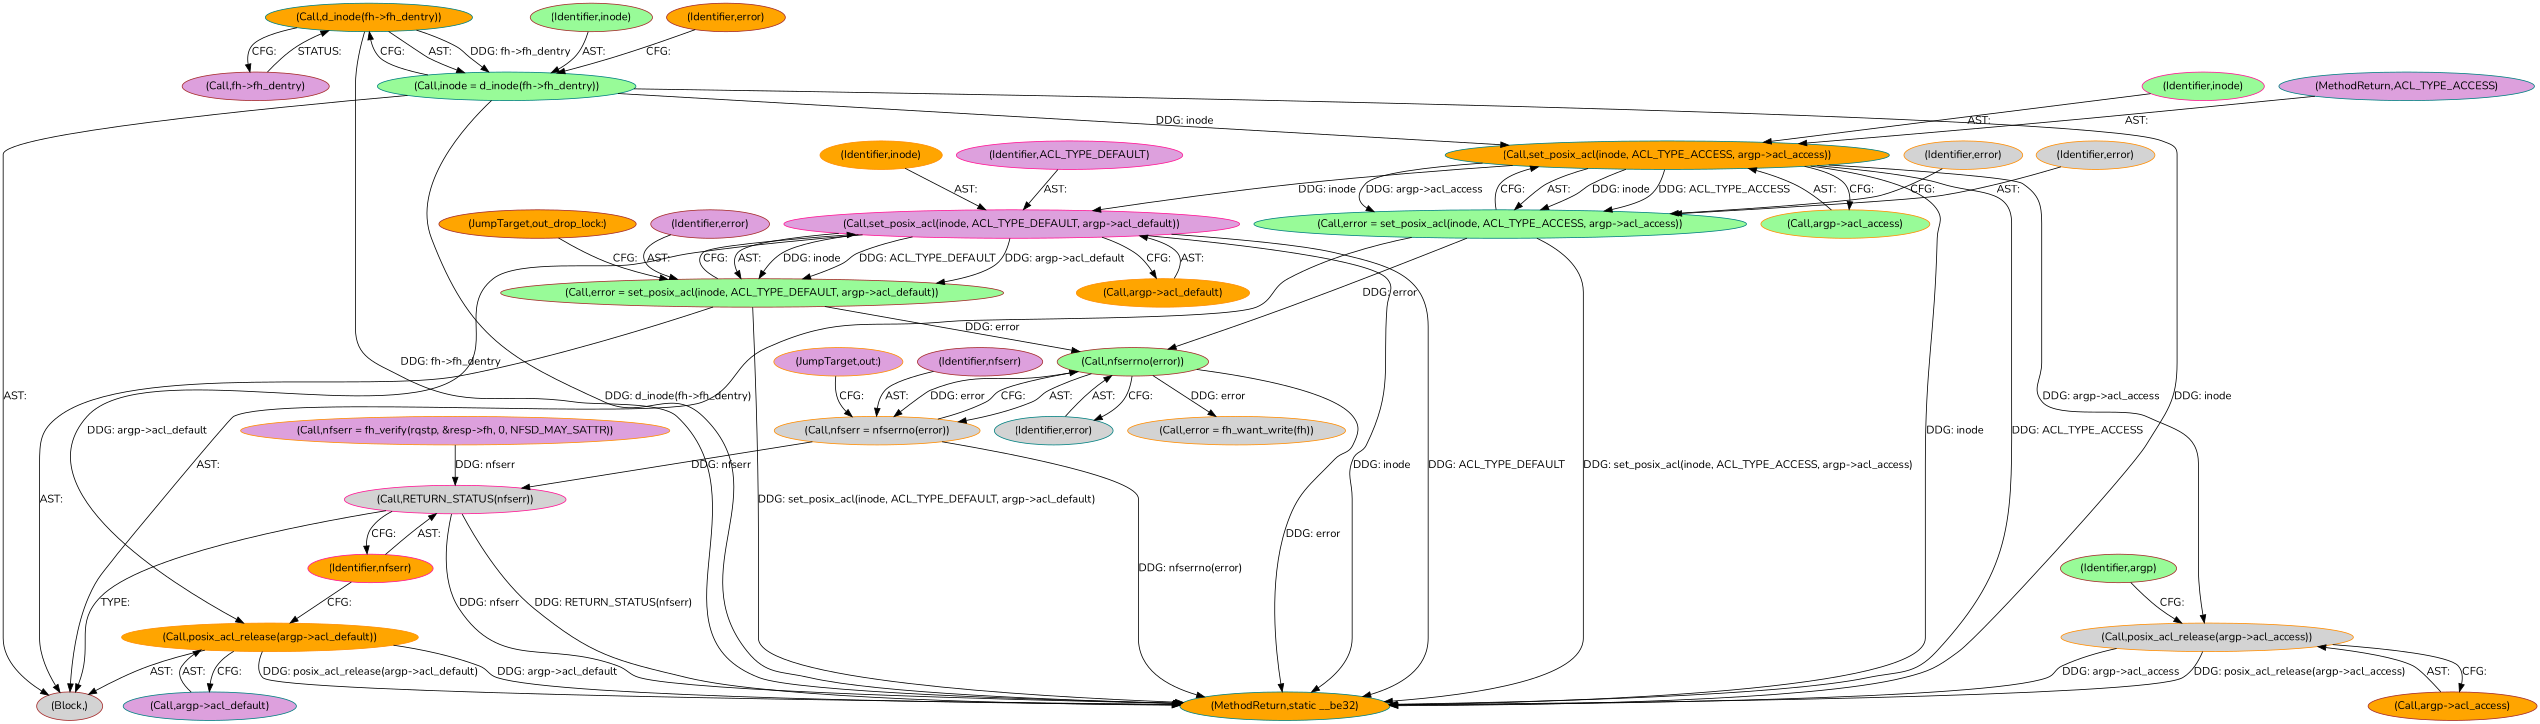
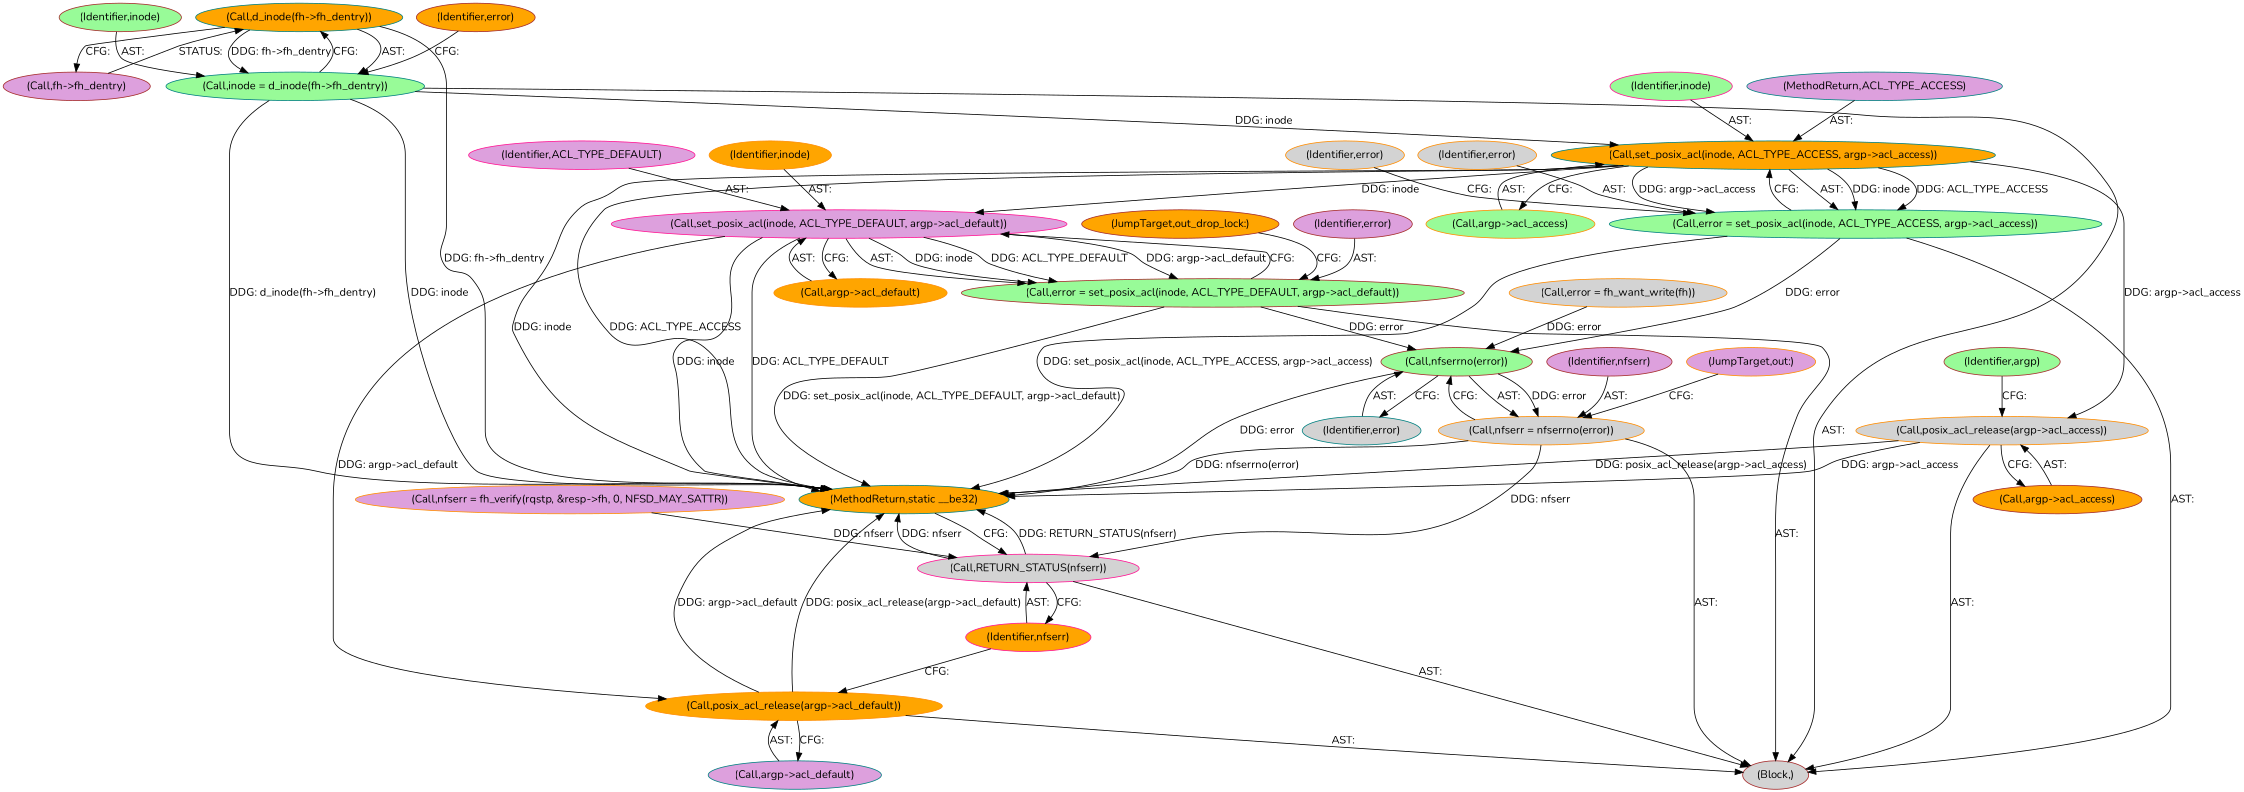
(1181, 394) -> (1540, 326)
none -> (968, 530)
none -> (1694, 592)
(117, 603) -> (1432, 672)
none -> (1951, 649)
